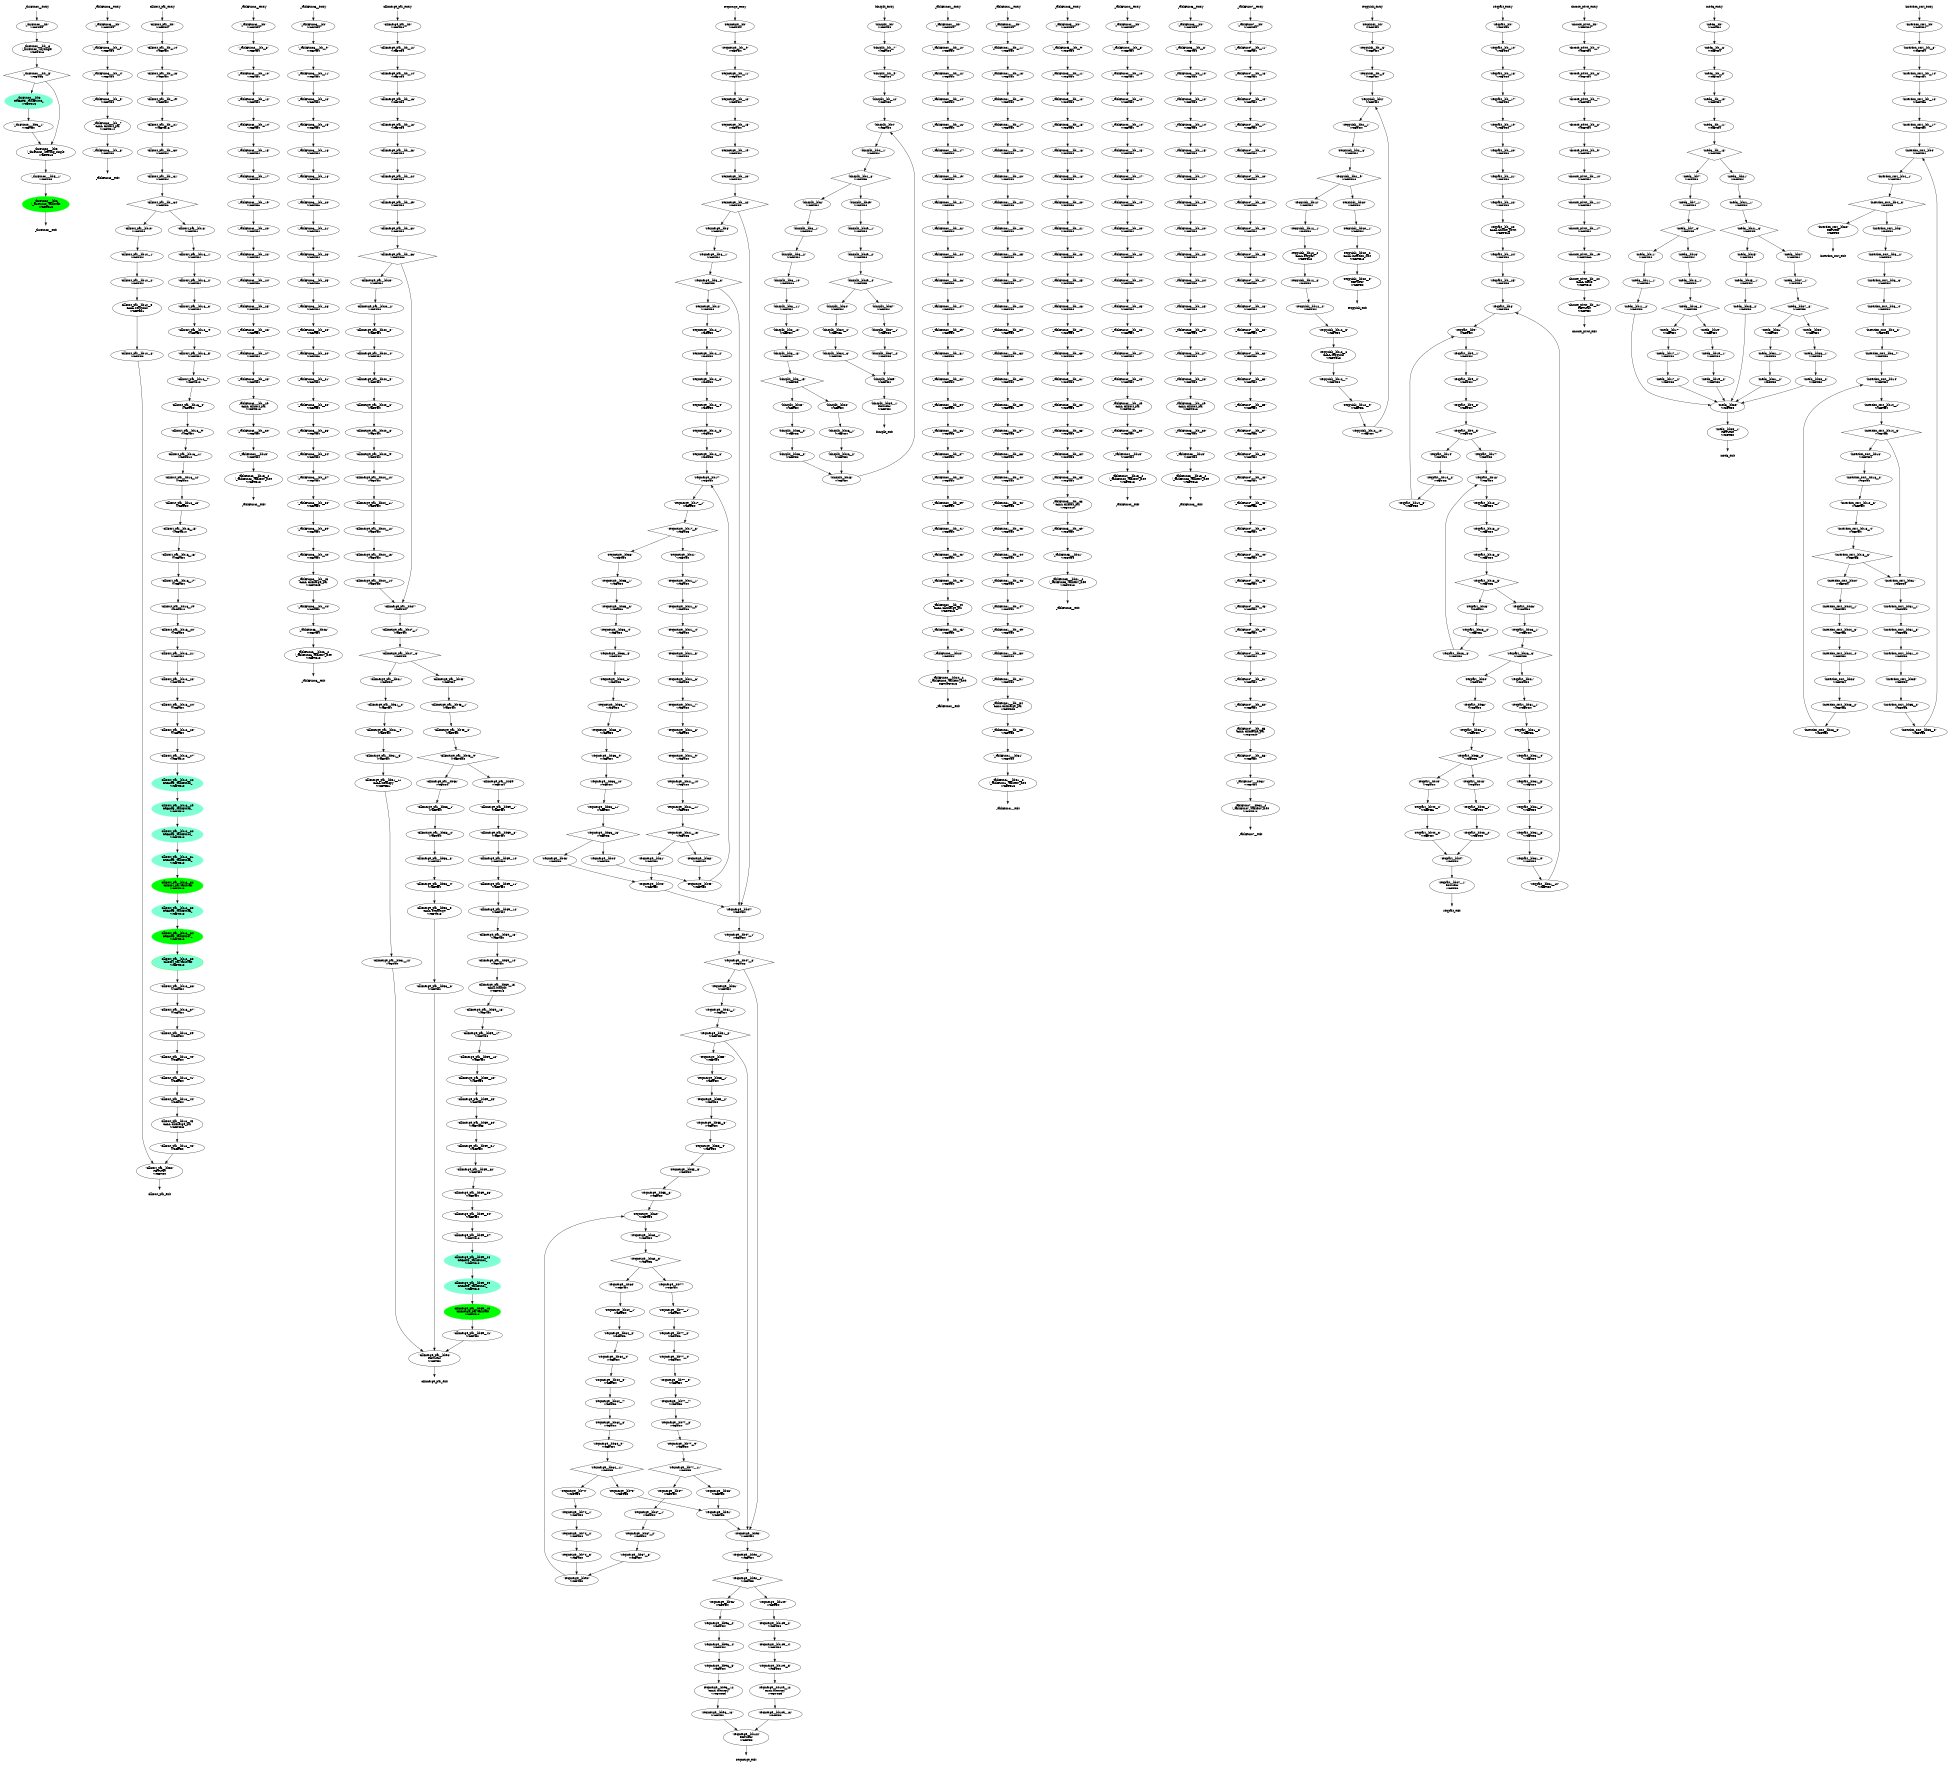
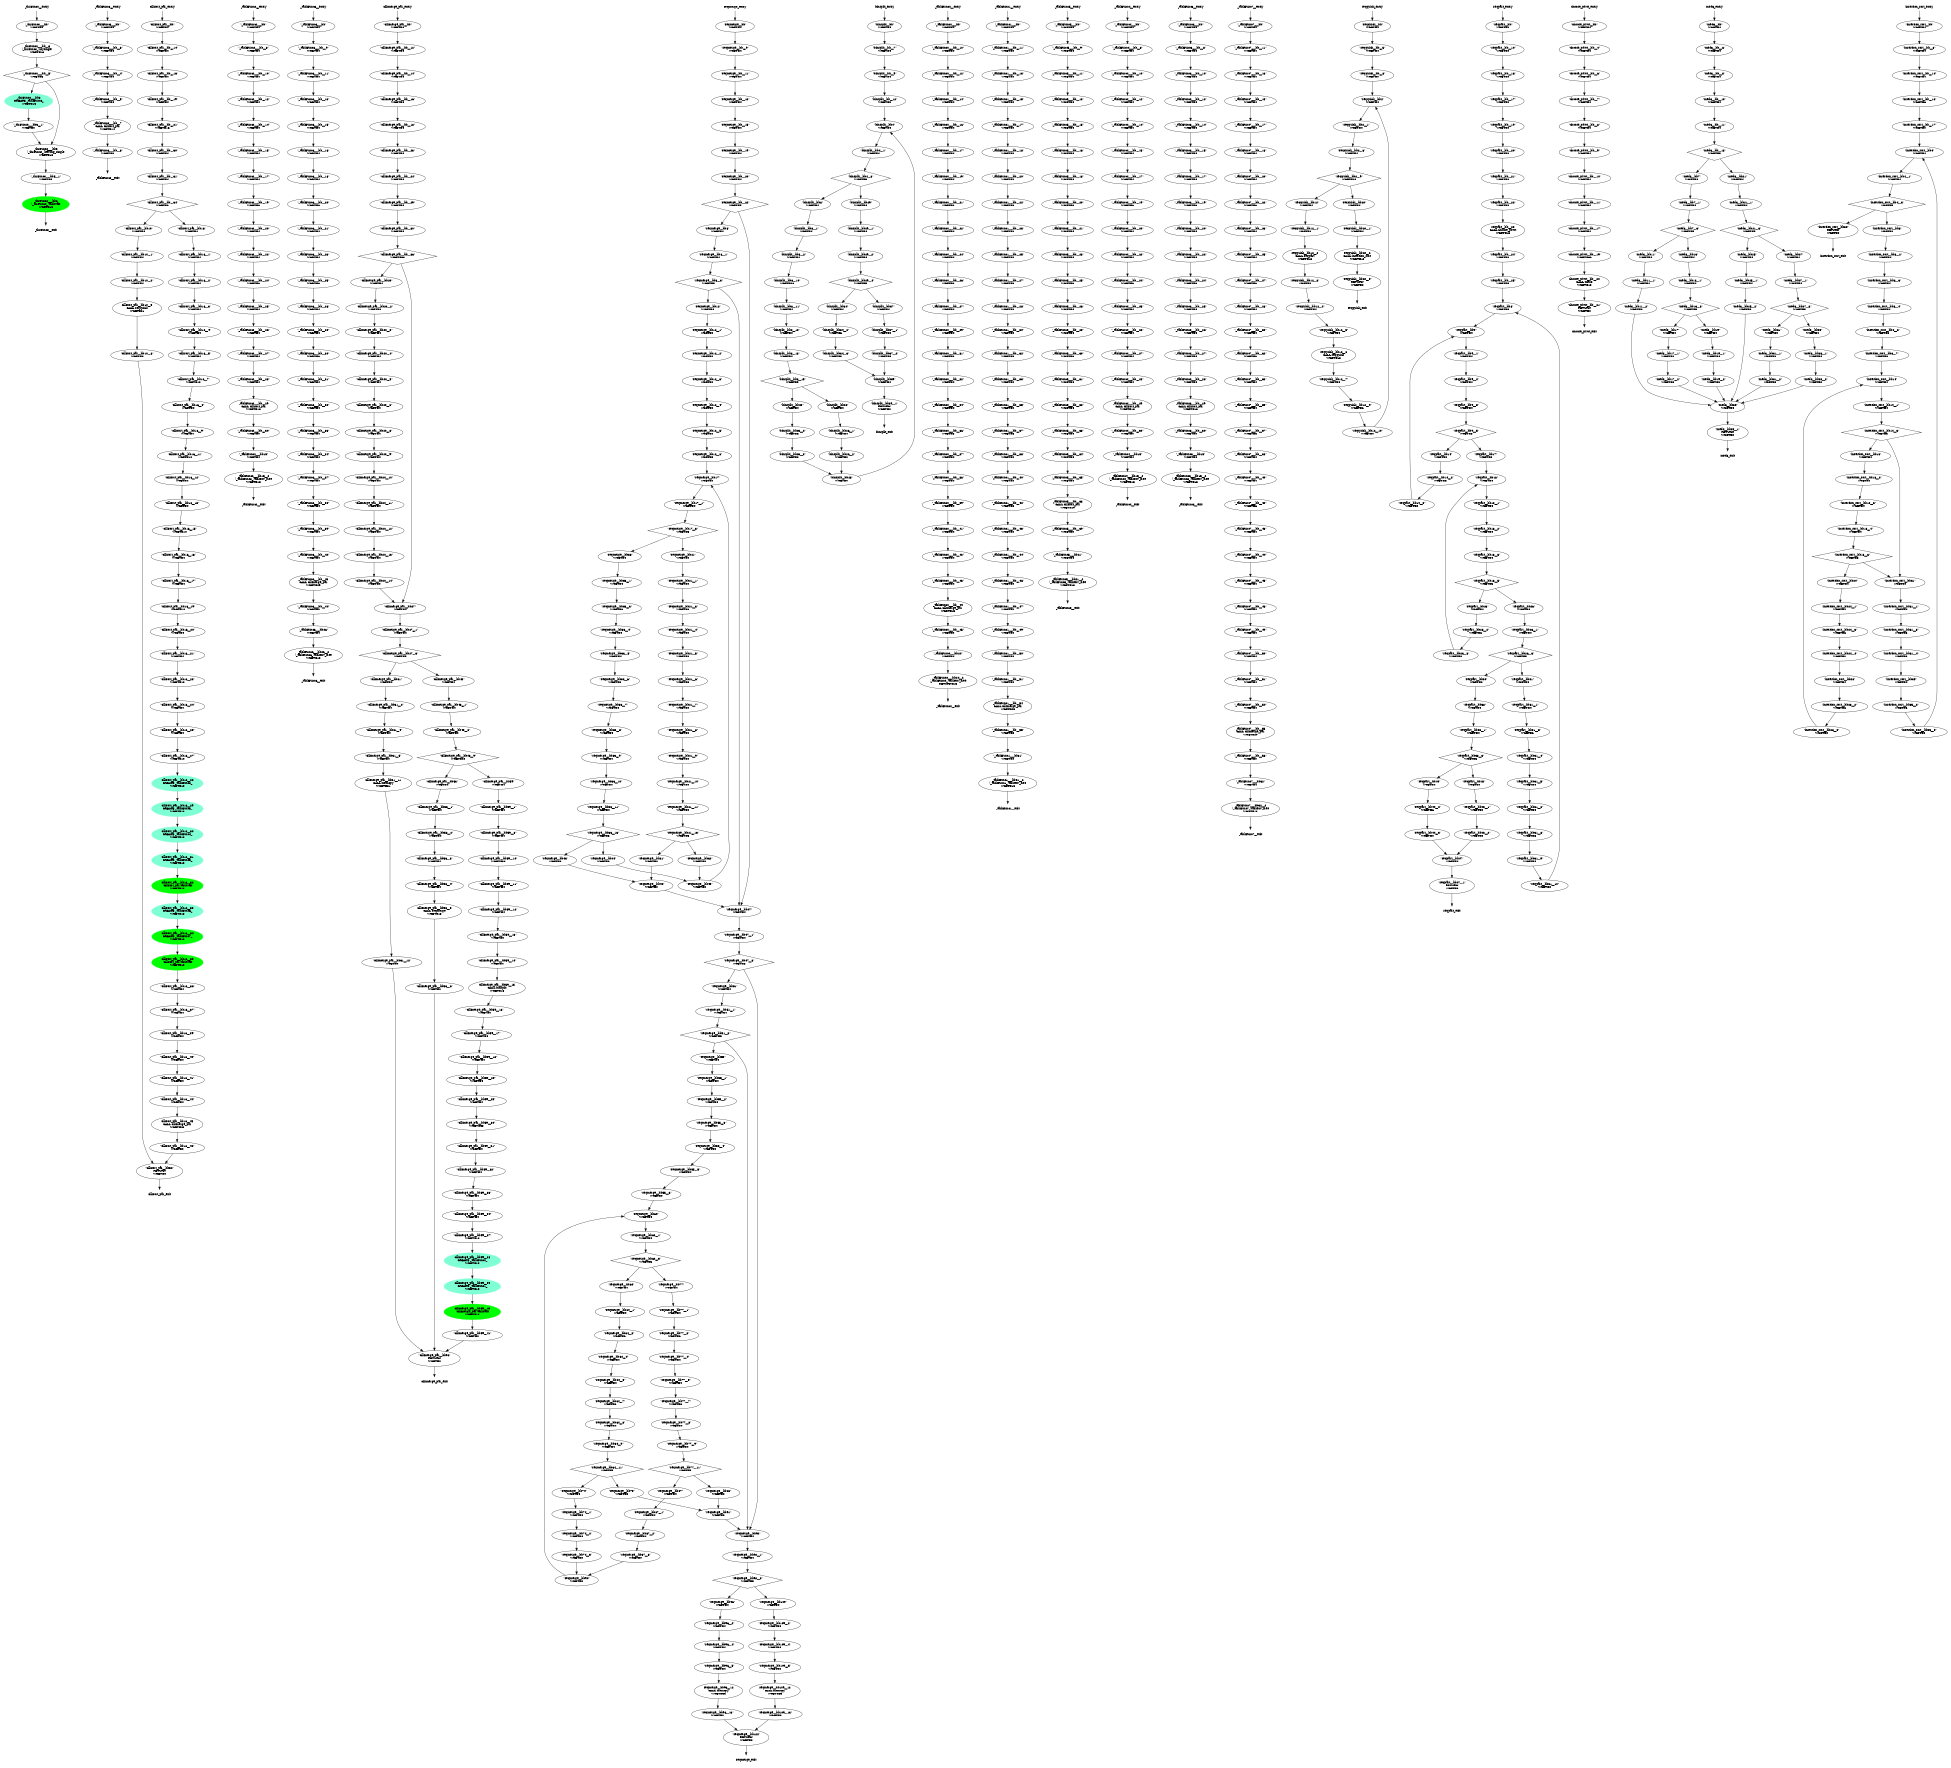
(177, 962) -> (177, 962)
